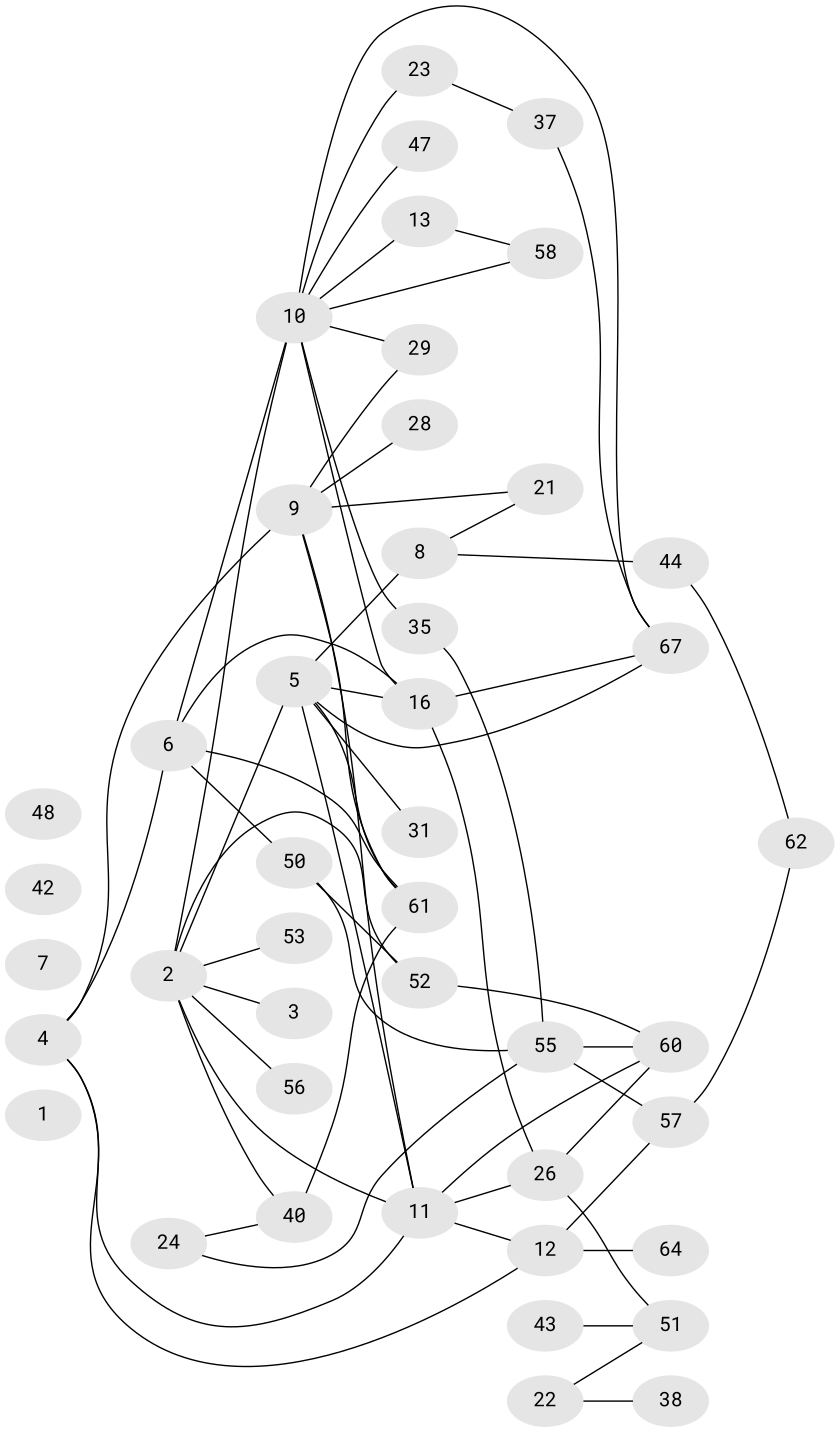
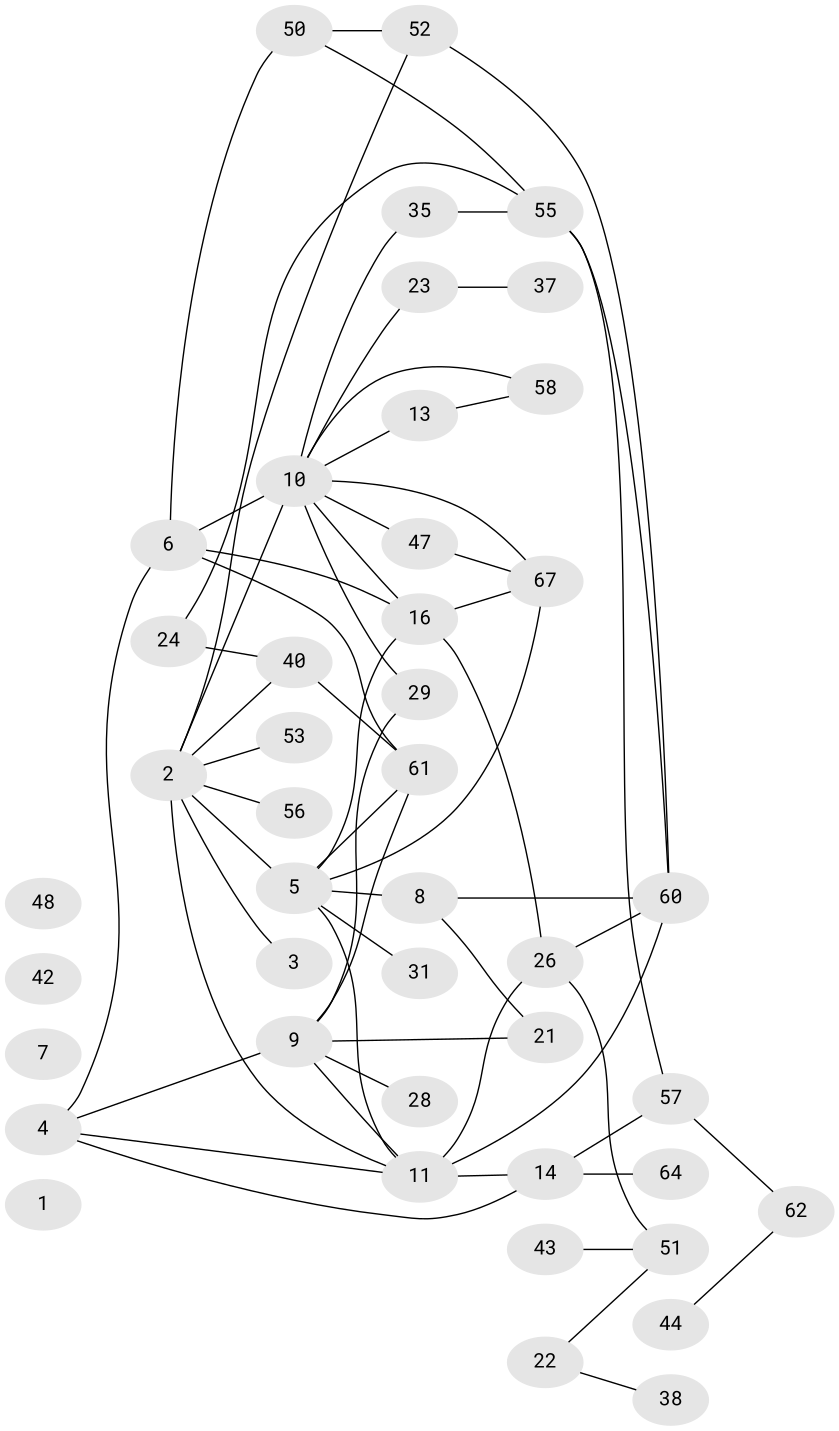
(600, 389) -> (483, 563)
(545, 558) -> (545, 898)
(545, 1251) -> (545, 1174)
